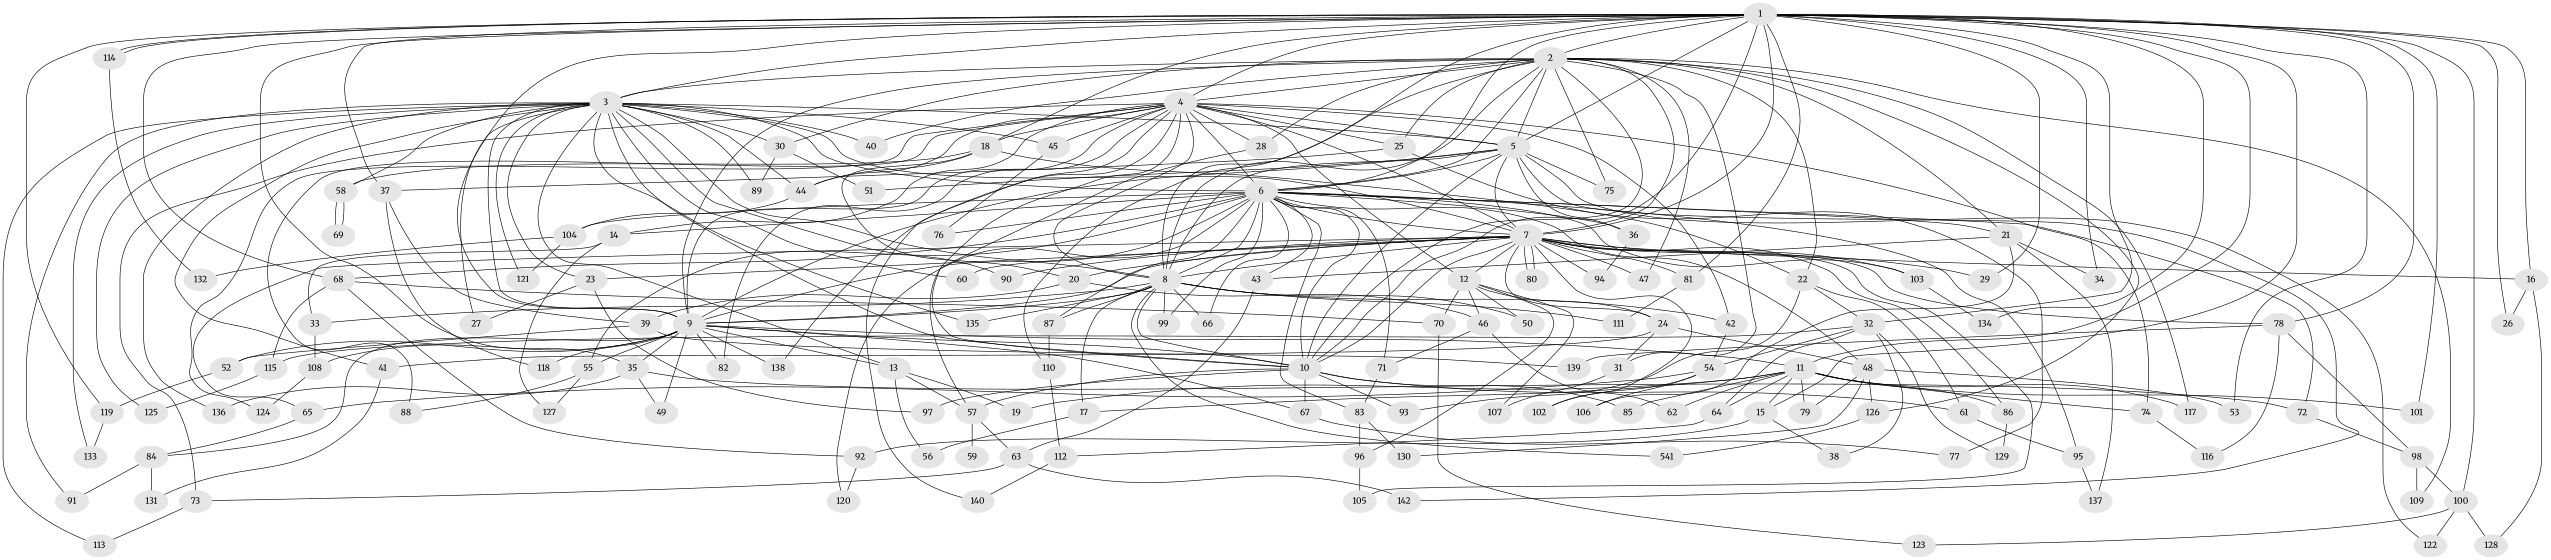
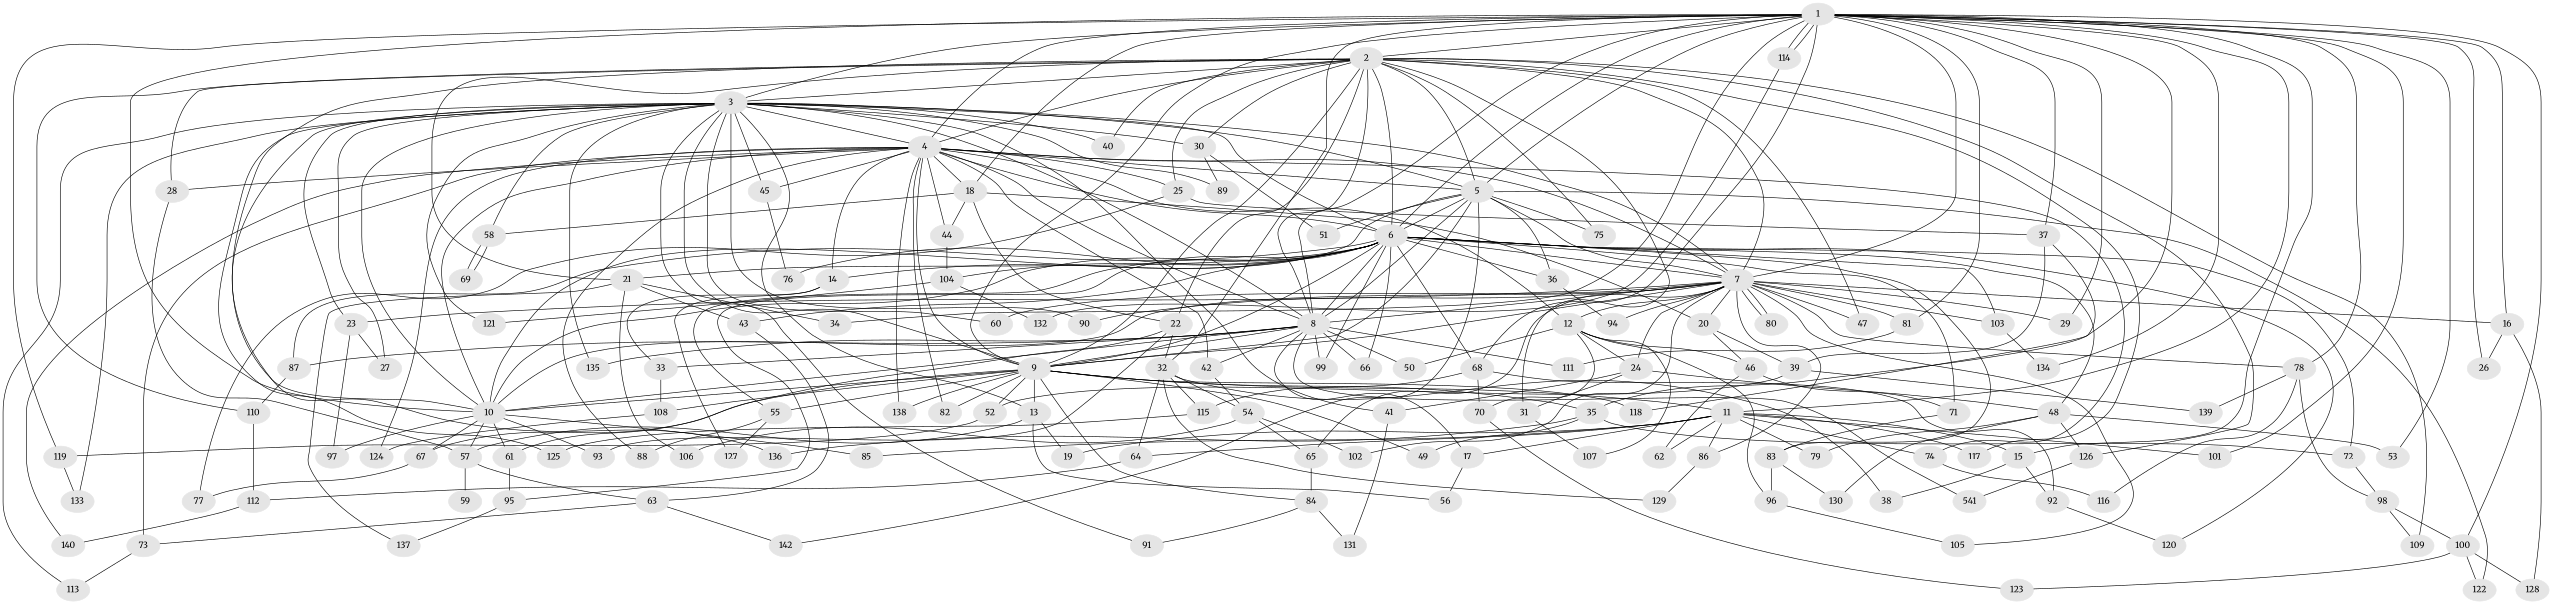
(713, 129) -> (828, 125)
